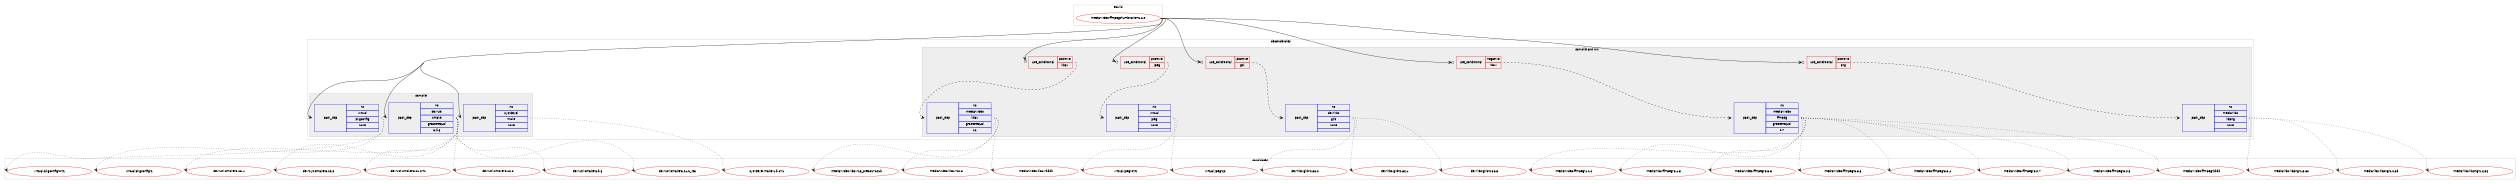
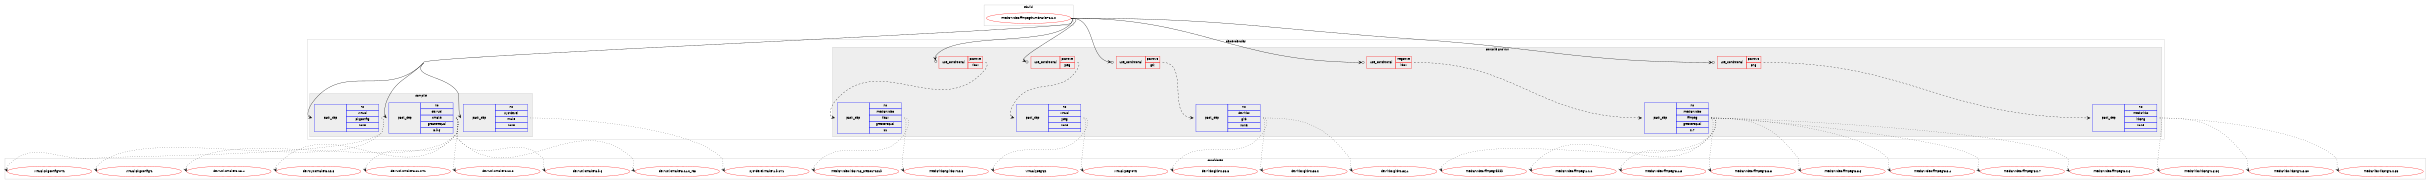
(946, 171) -> (946, 171)
(1036, 171) -> none
(1664, 171) -> (1664, 171)
(2381, 171) -> (2381, 171)
